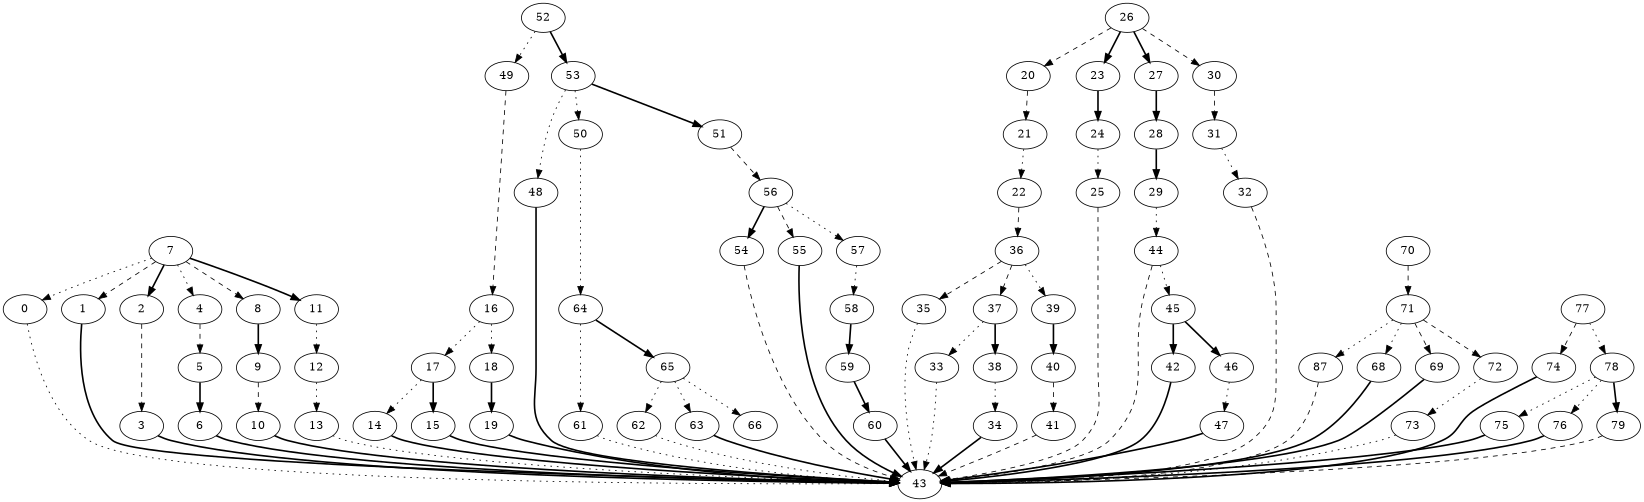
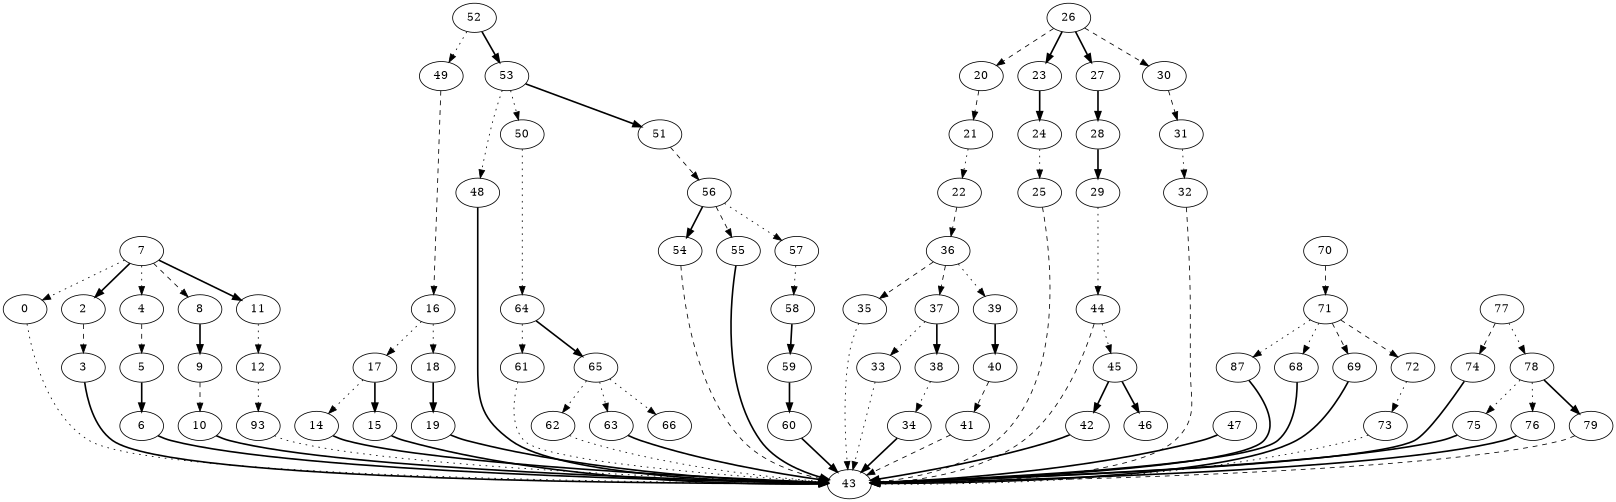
(83, 309) -> none
(1227, 393) -> none
(317, 426) -> (258, 426)
(1155, 474) -> (1107, 470)
